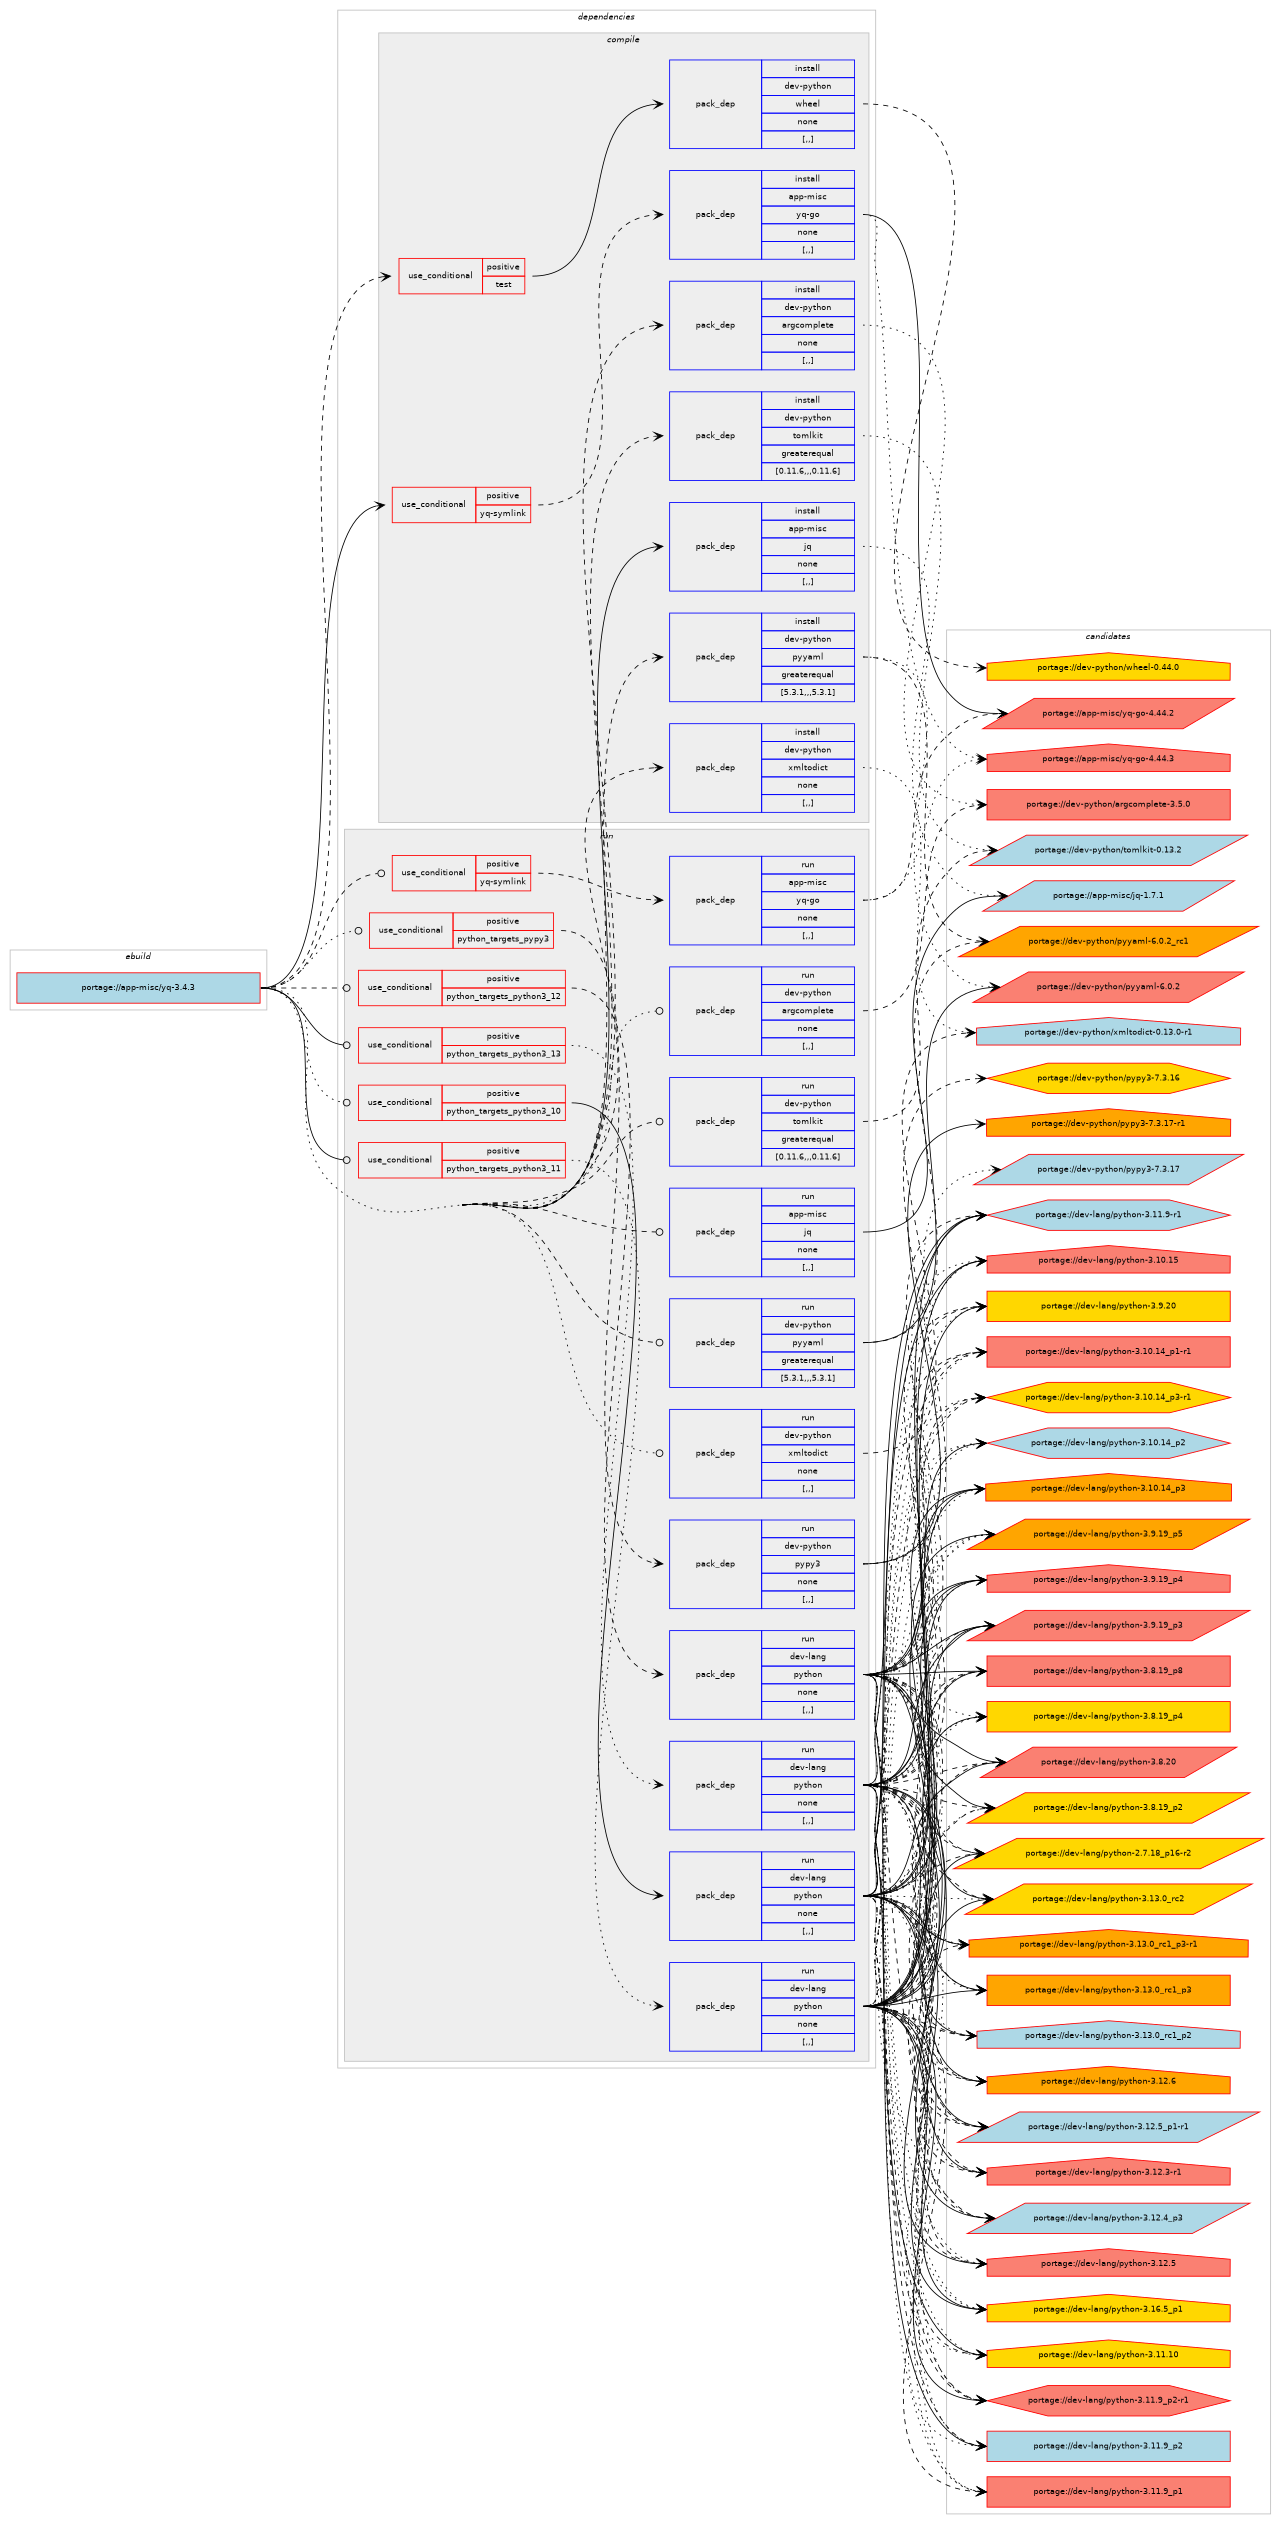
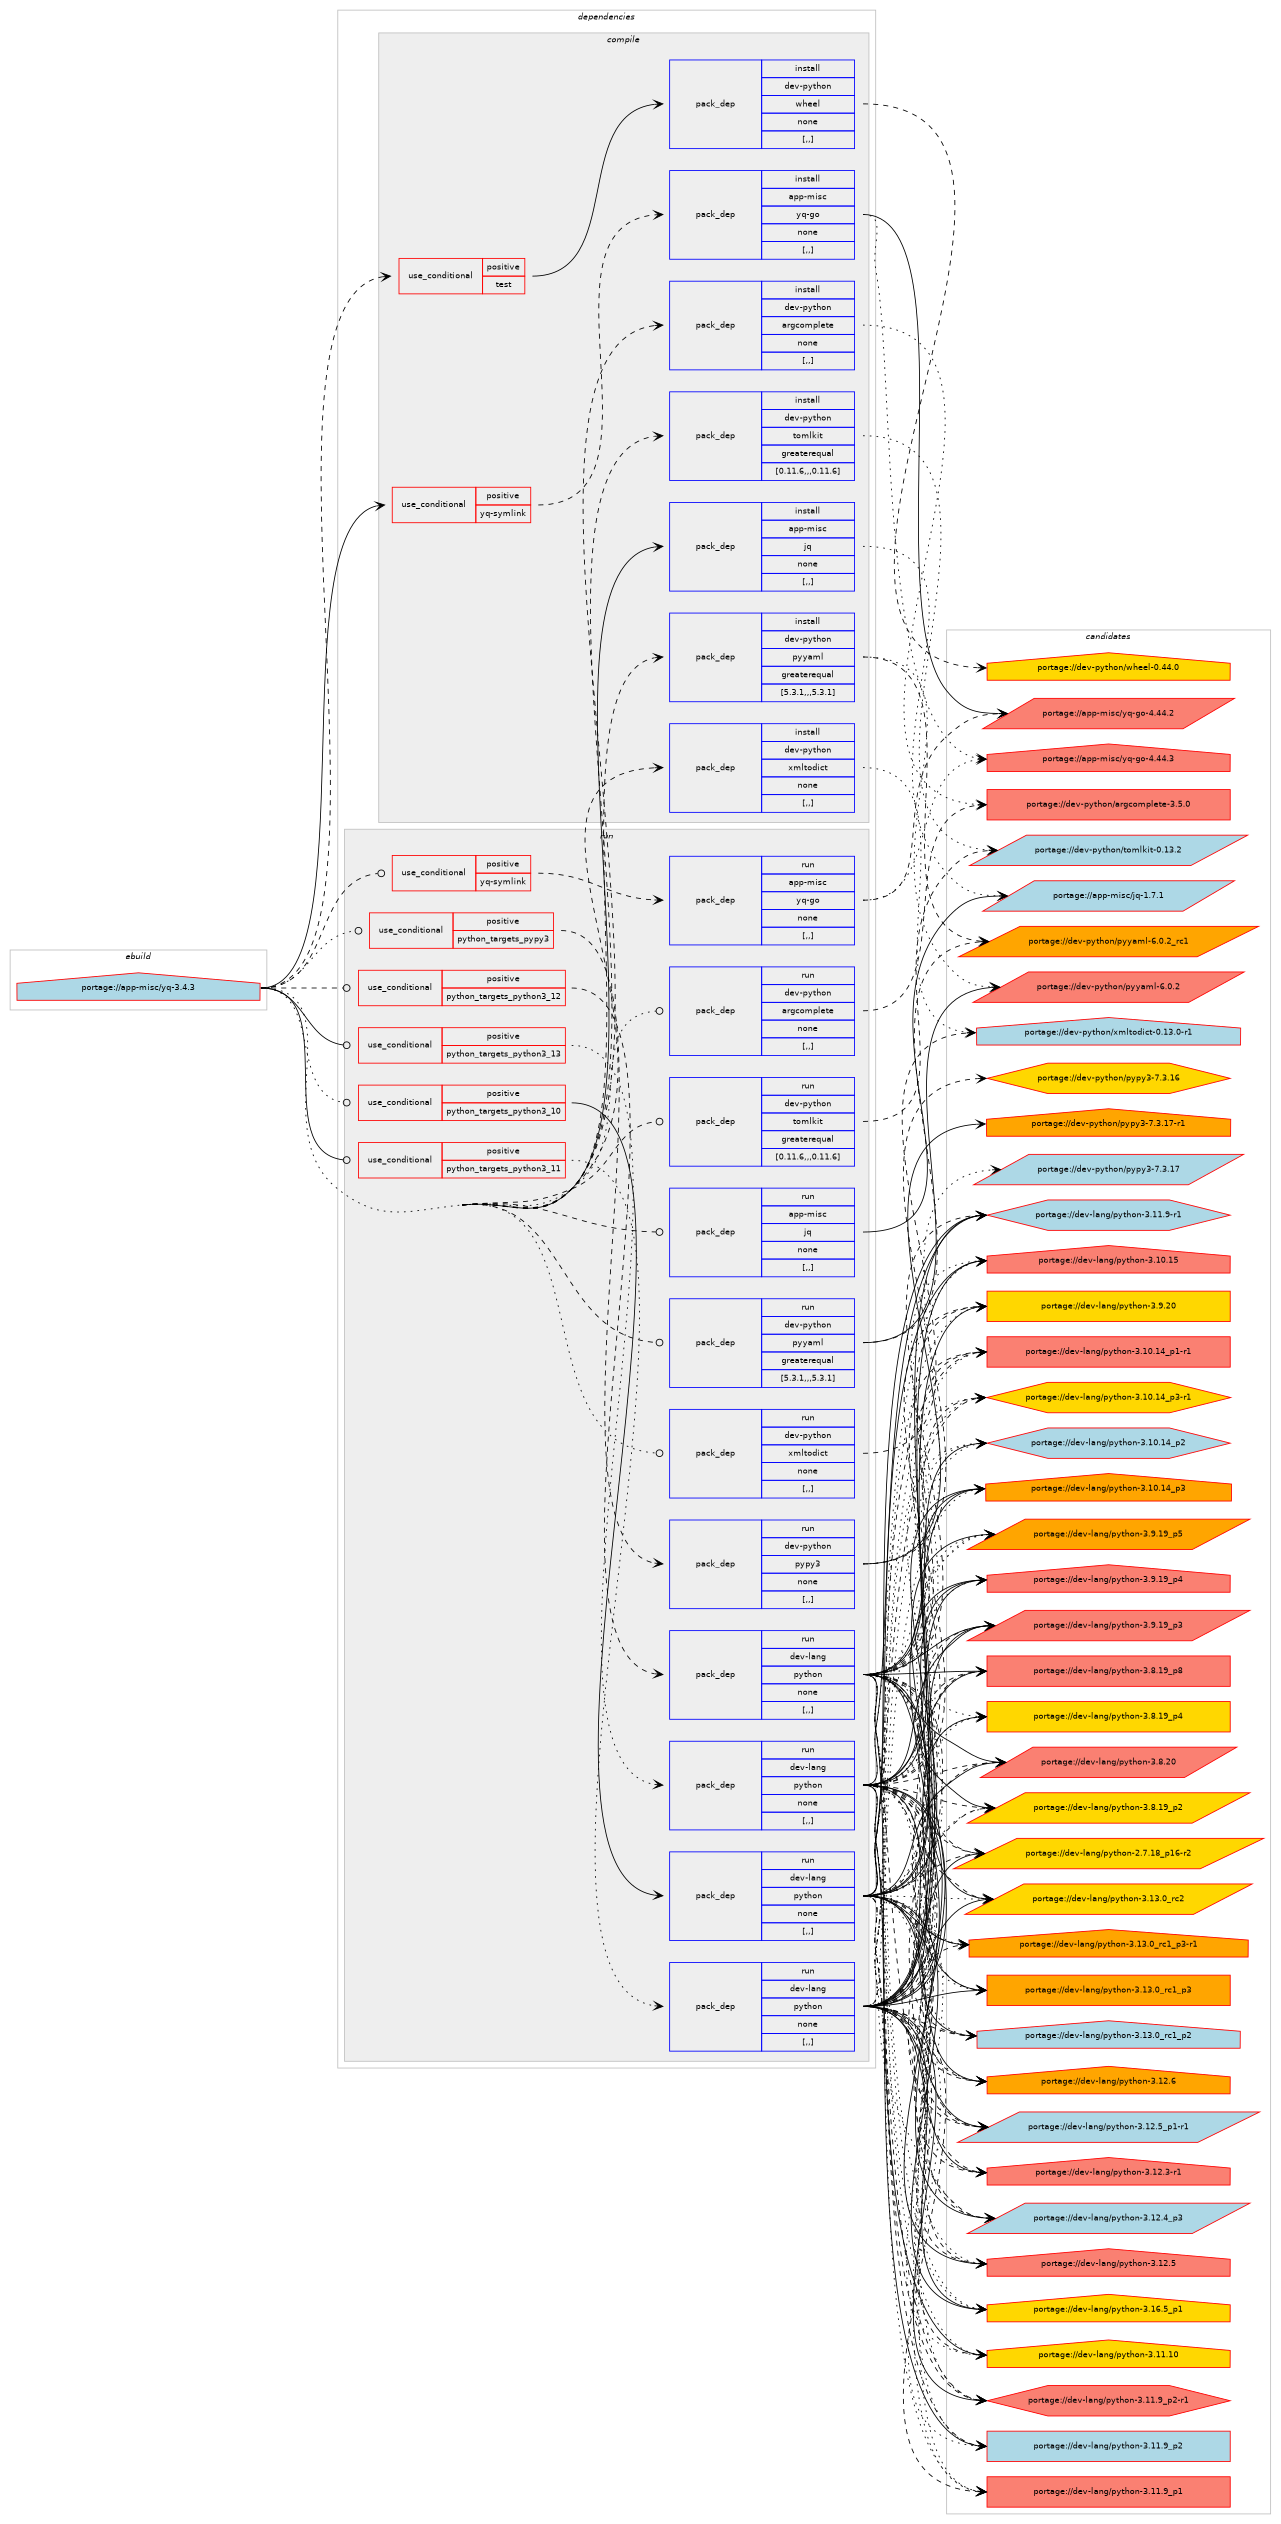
(138, 988) -> (138, 988)
